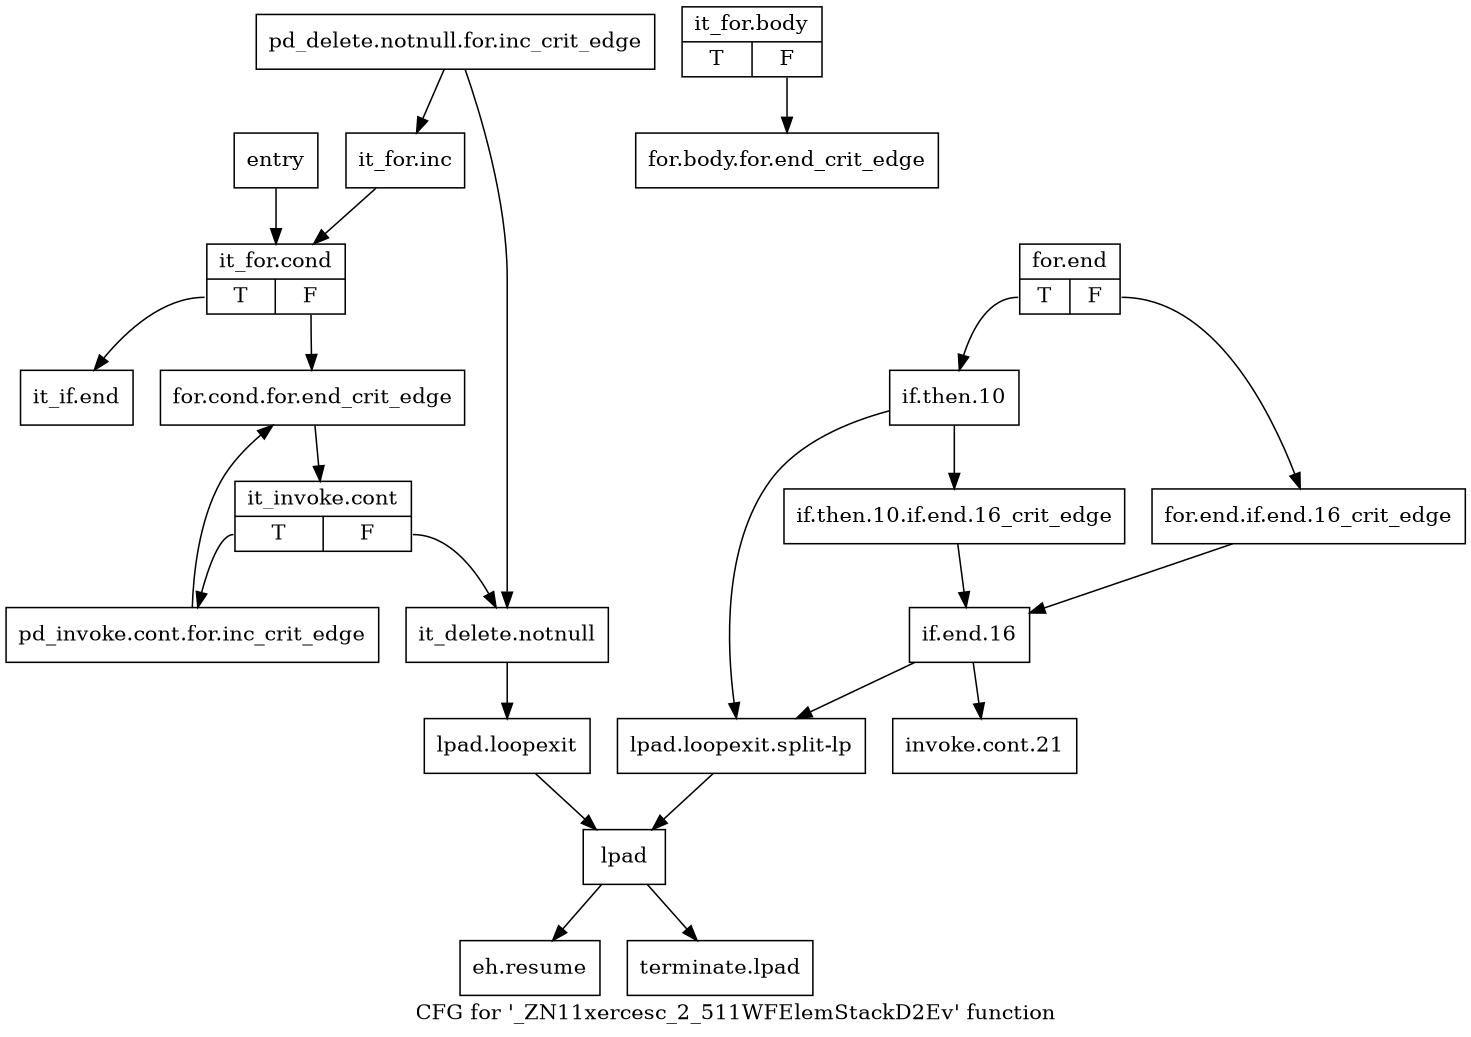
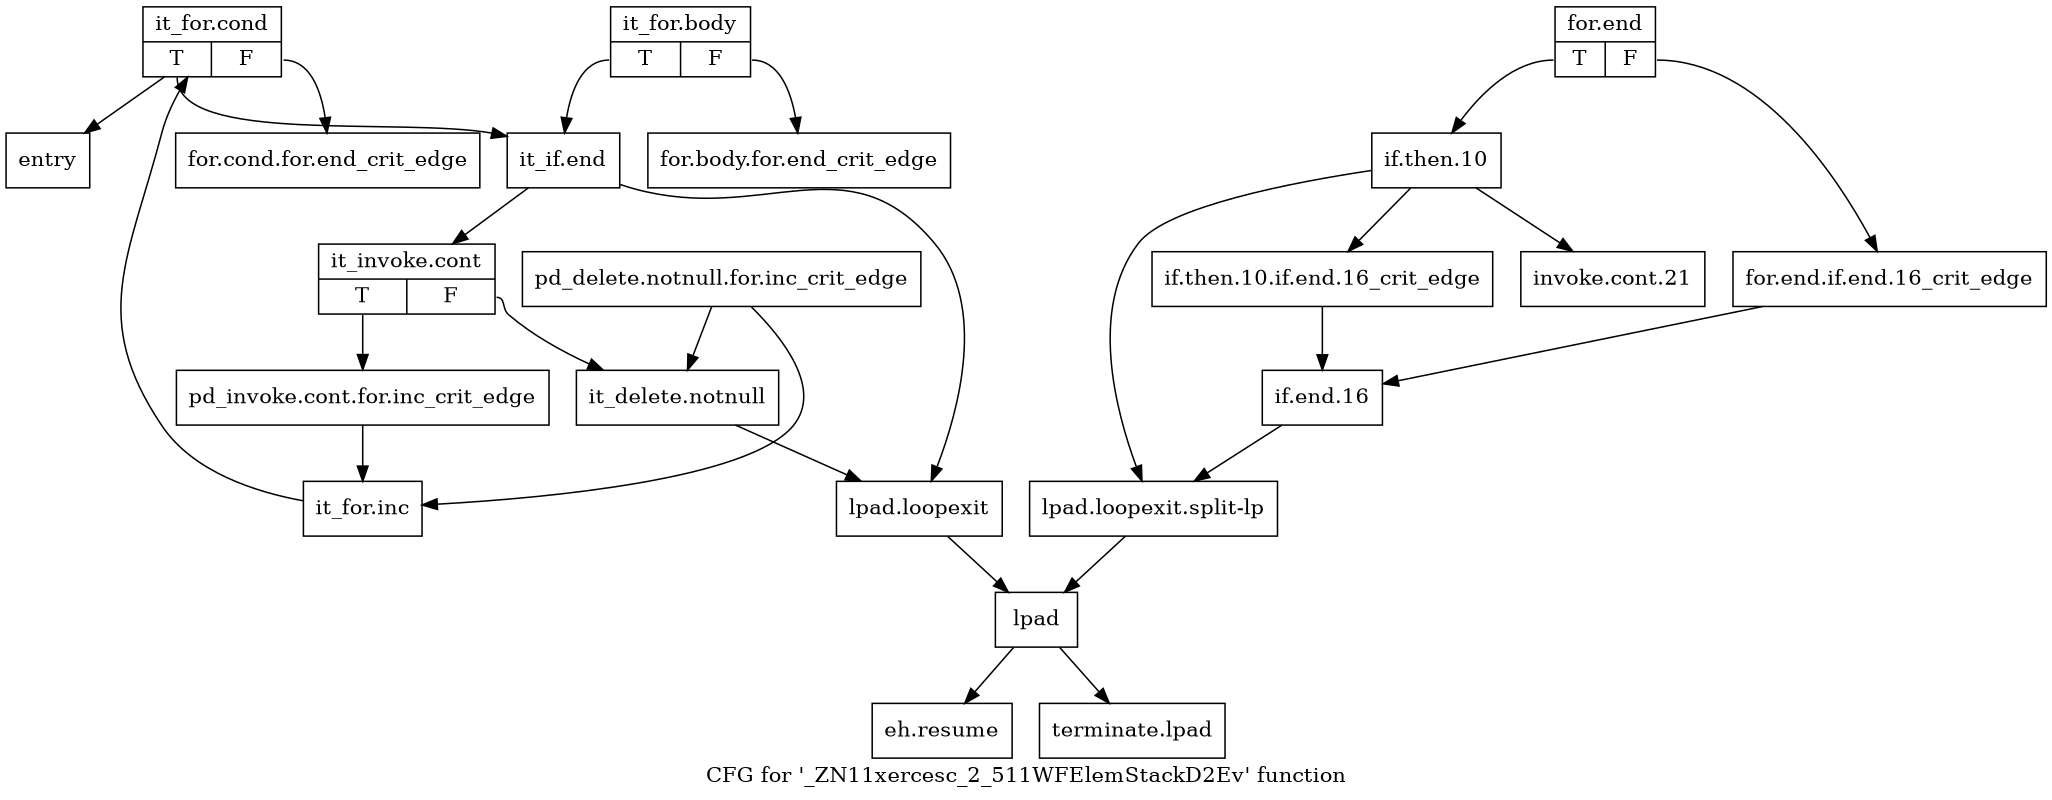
none -> (578, 81)
(276, 208) -> (131, 101)
none -> (897, 210)
(317, 446) -> (497, 211)
(207, 513) -> (363, 446)
(976, 683) -> (1518, 215)
